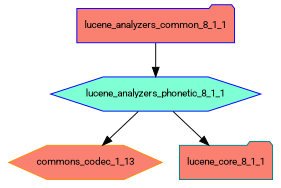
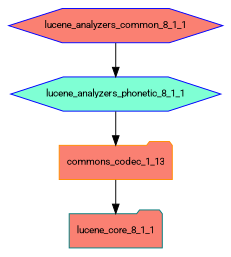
(156, 26) -> (116, 26)
(187, 125) -> (116, 192)
(85, 162) -> (116, 162)
